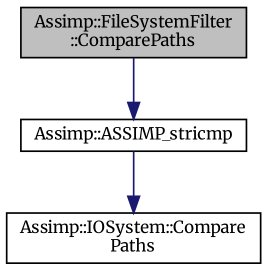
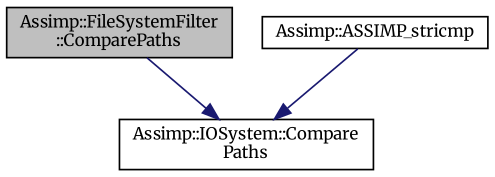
(134, 80) -> (177, 83)
